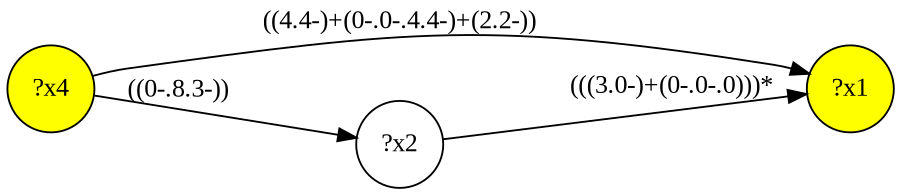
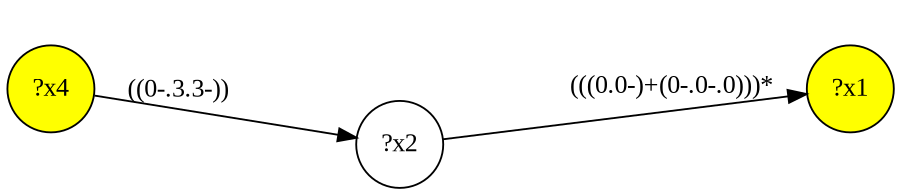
(442, 36) -> none
(672, 86) -> (672, 86)
(178, 90) -> (178, 90)
